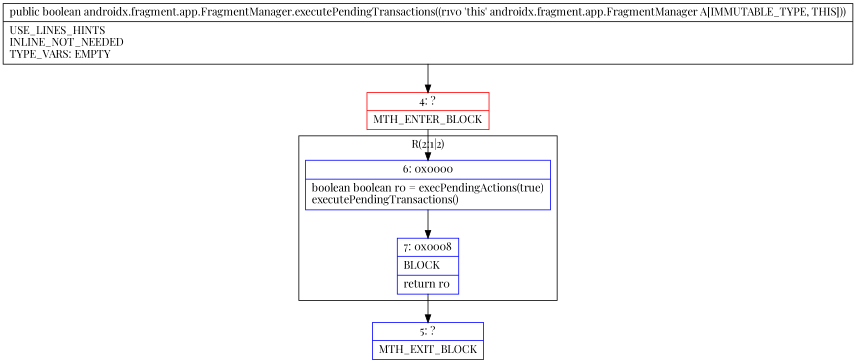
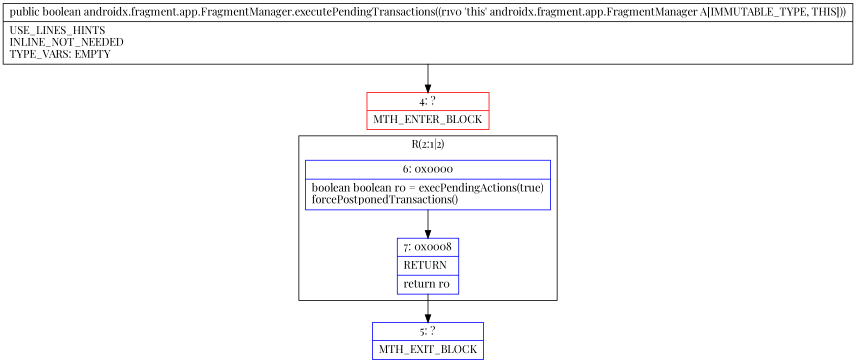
(428, 141) -> none
(385, 200) -> (385, 200)
(422, 265) -> (425, 265)
